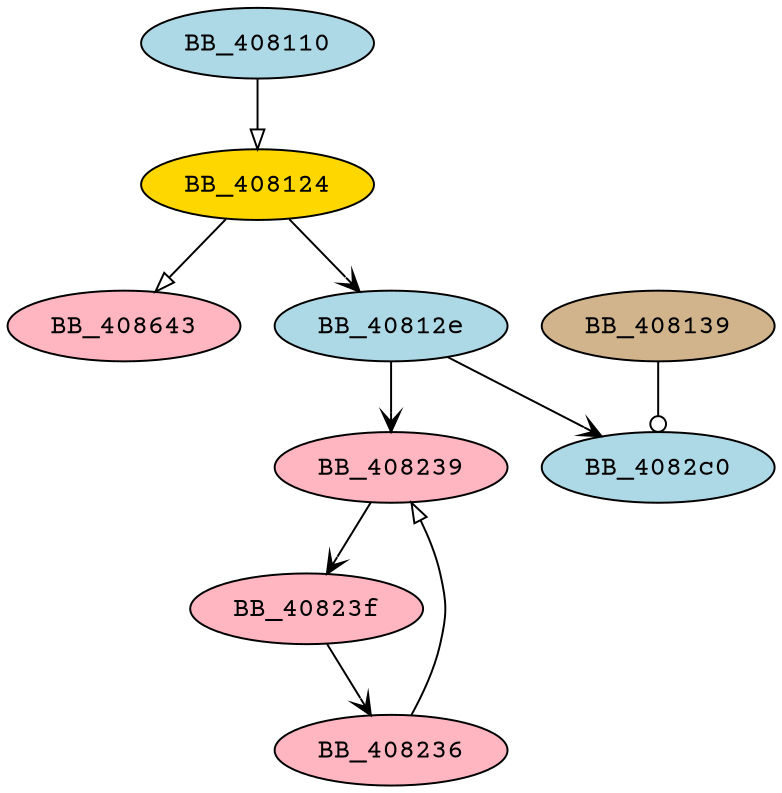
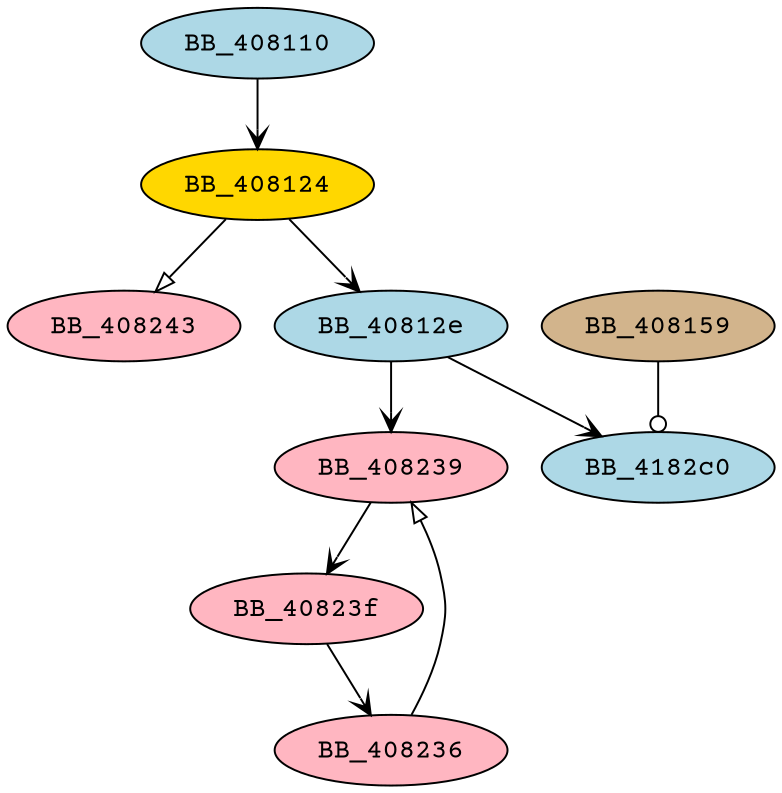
(258, 104) -> (258, 104)
(124, 326) -> (124, 326)
(658, 326) -> (658, 326)
(658, 467) -> (658, 467)
